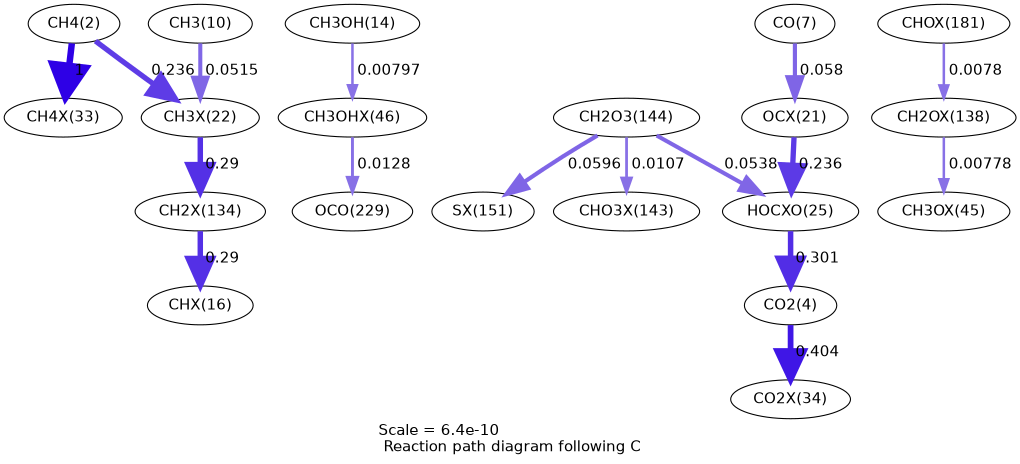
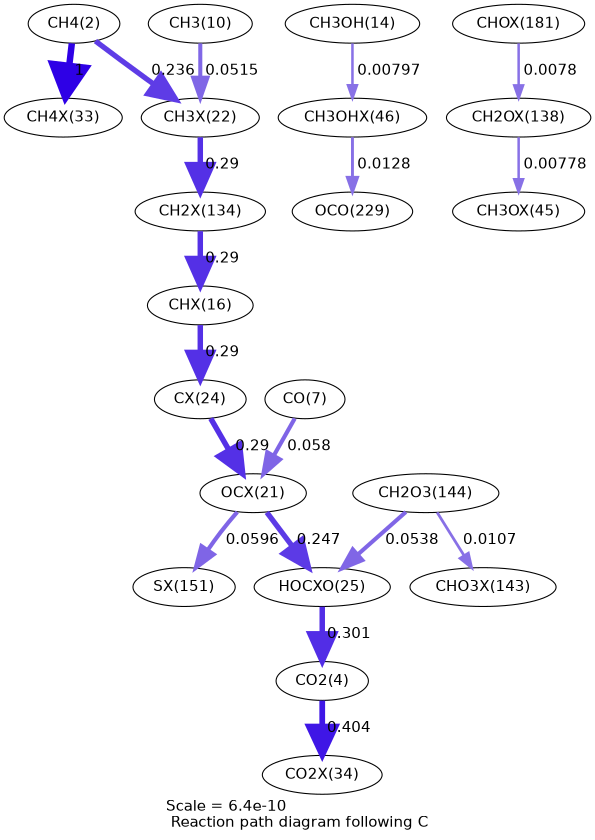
(560, 158) -> (222, 531)
(819, 165) -> (317, 540)
none -> (200, 399)
